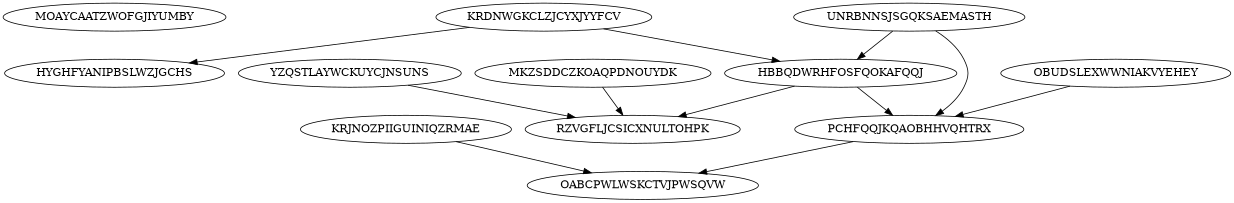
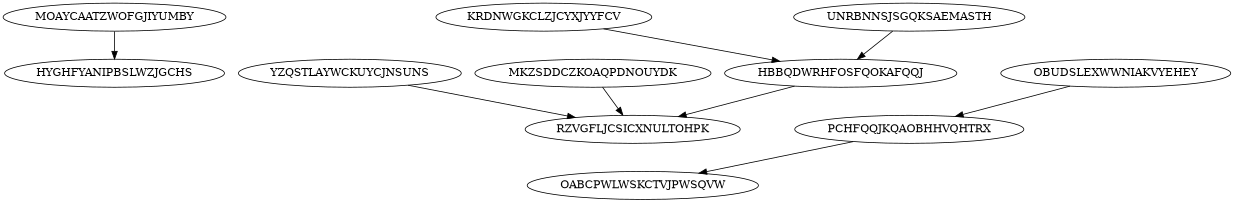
(333, 45) -> (115, 41)
(968, 69) -> none
(872, 99) -> none
(406, 129) -> none
